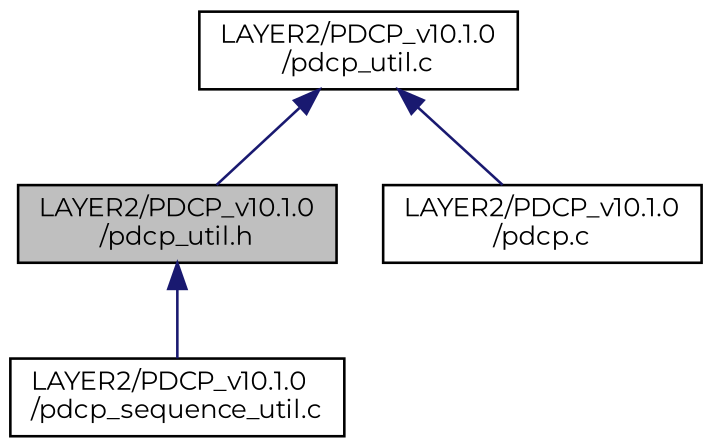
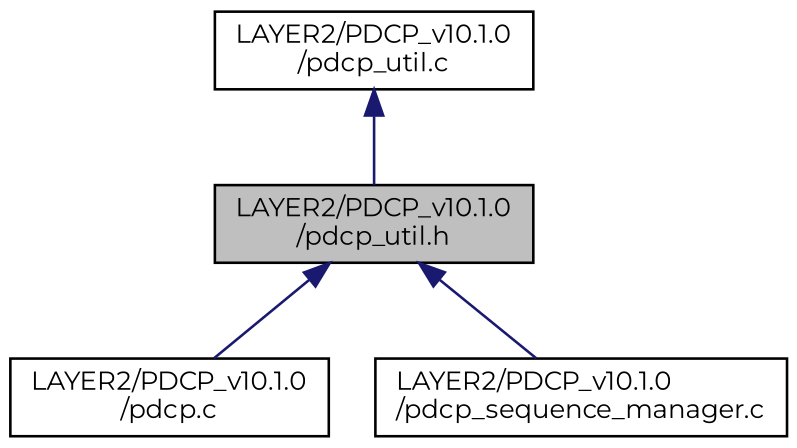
(460, 146) -> (262, 319)
(177, 397) -> (581, 397)
